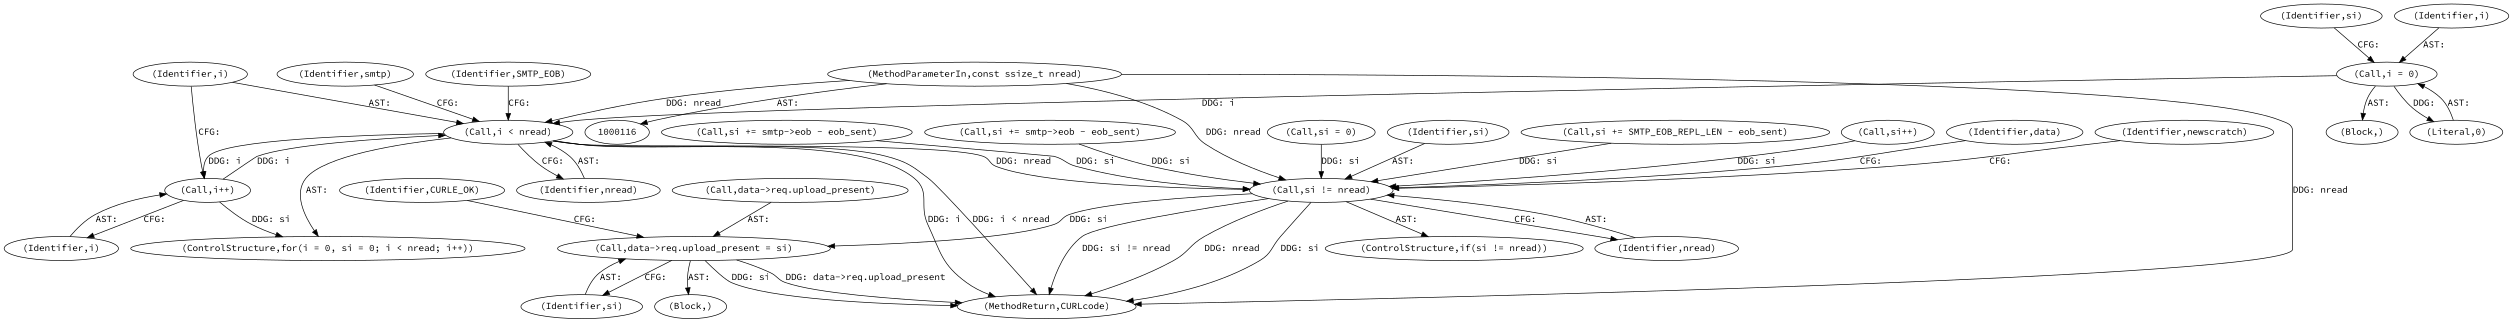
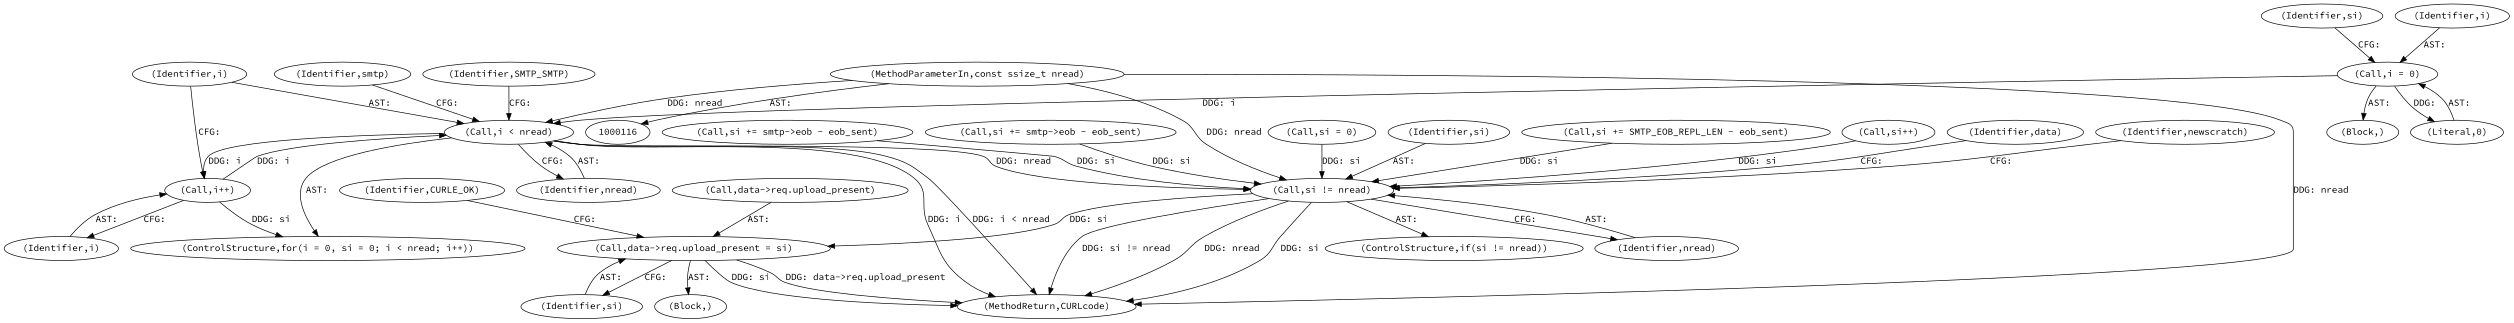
(508, 74) -> (509, 74)
